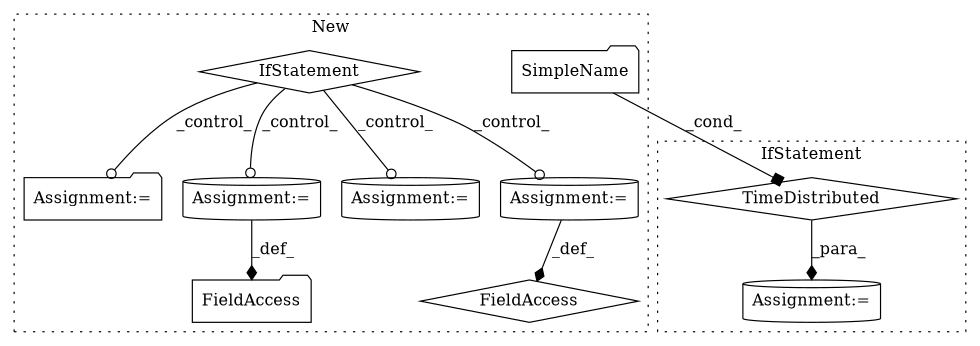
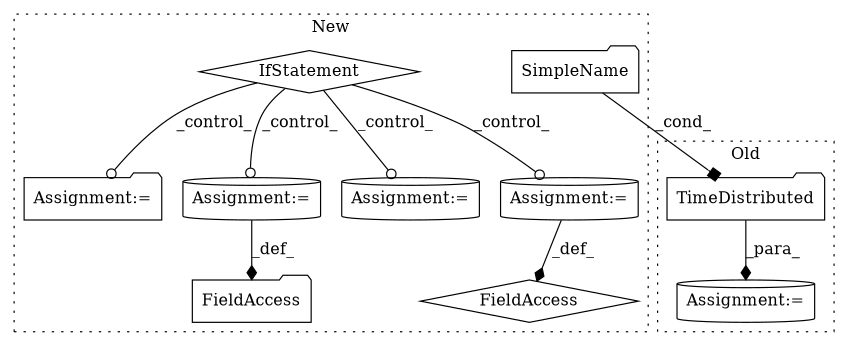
(812, 155) -> (746, 155)
(812, 199) -> (746, 199)
